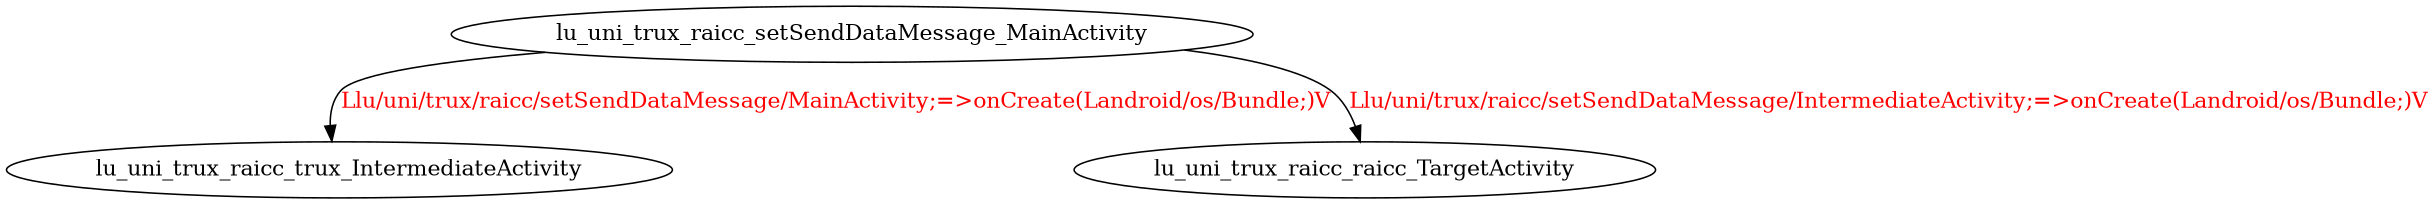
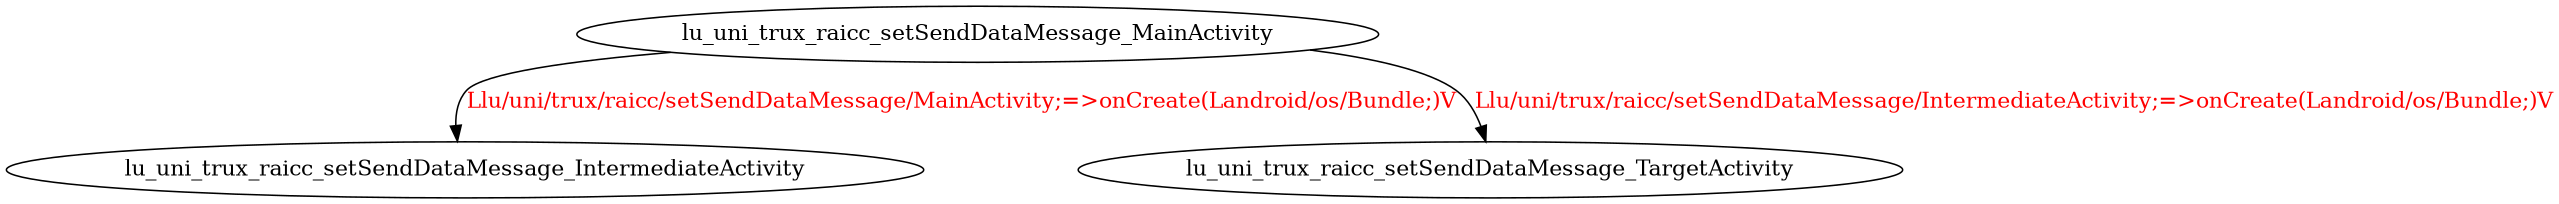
(339, 170) -> (465, 170)
(1365, 170) -> (1490, 170)
